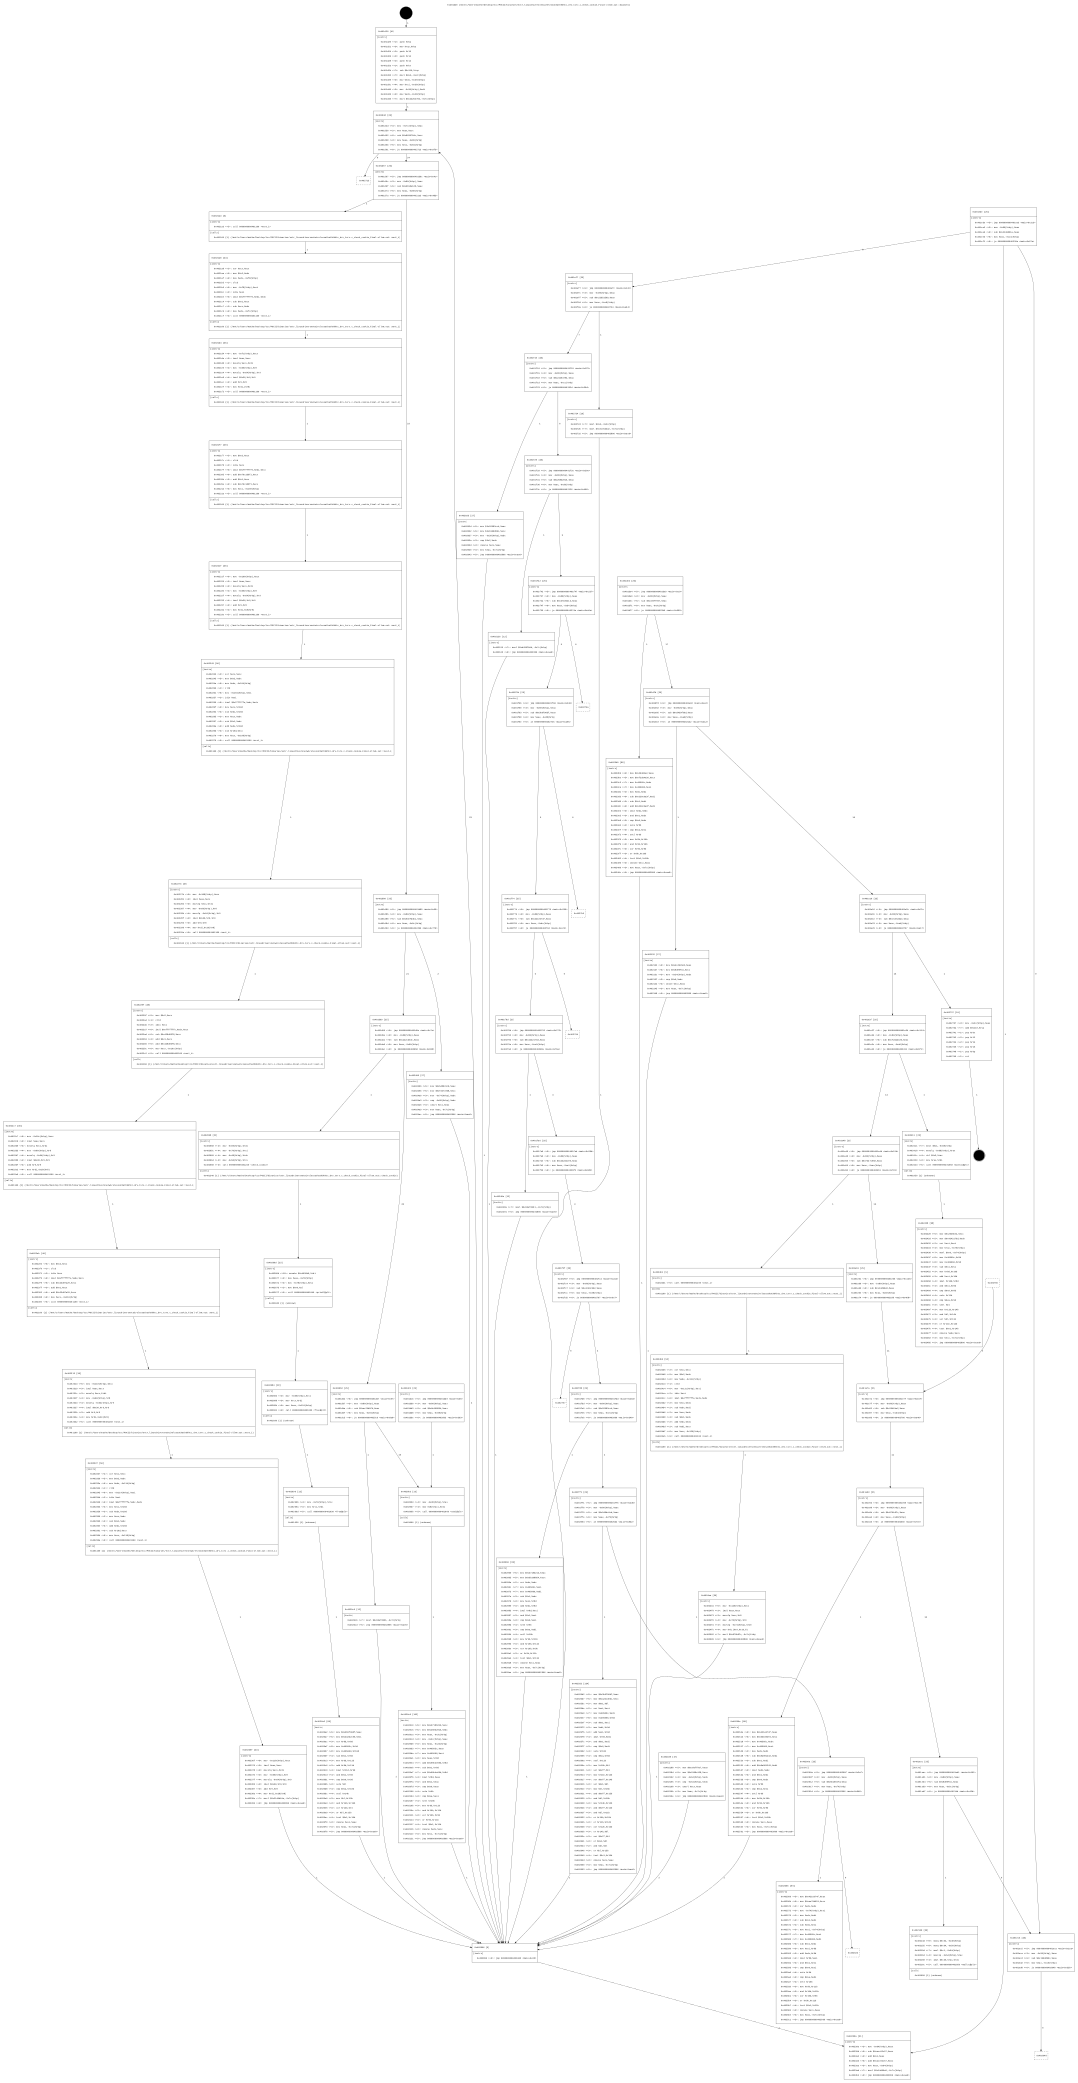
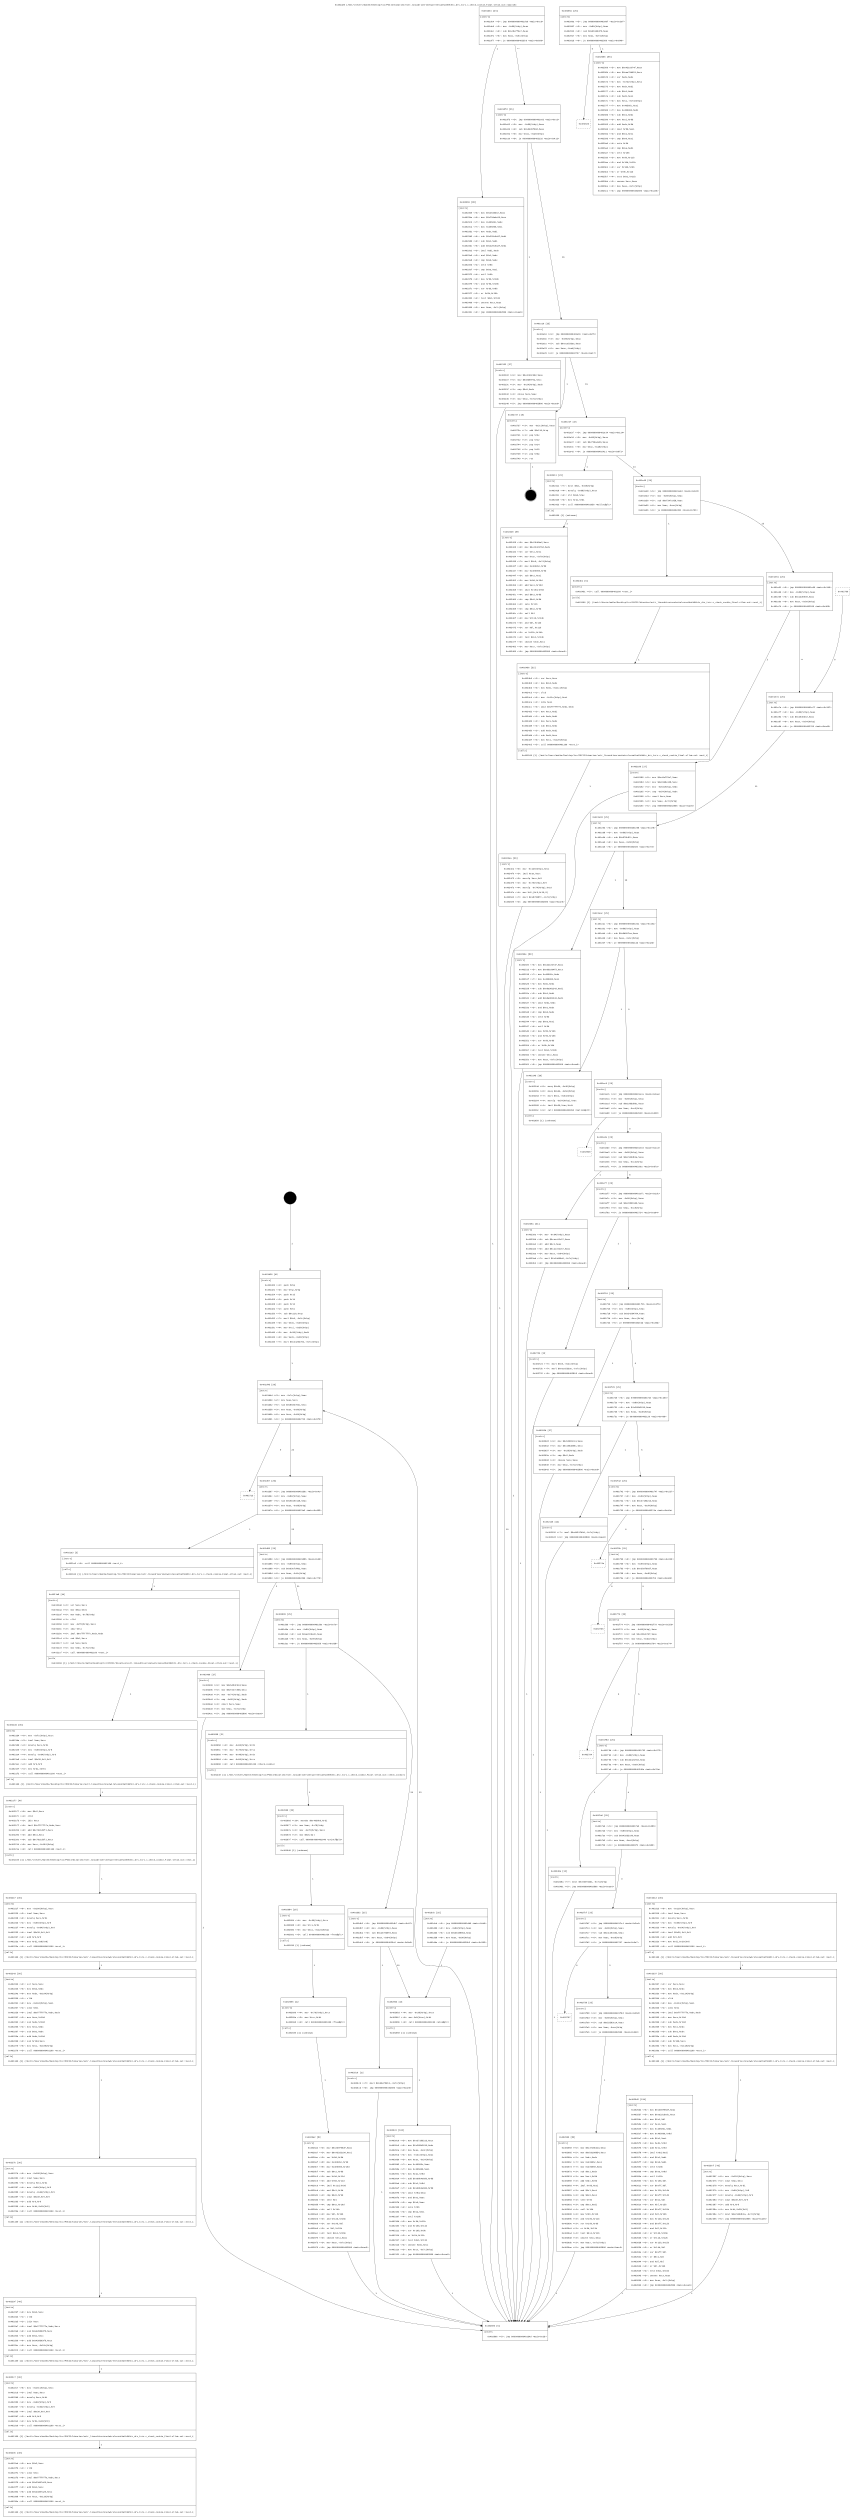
none -> (749, 693)
(1034, 1087) -> (628, 1124)
(141, 1342) -> none
(603, 1507) -> none
(656, 1777) -> (507, 1530)
(690, 2004) -> (524, 1793)
